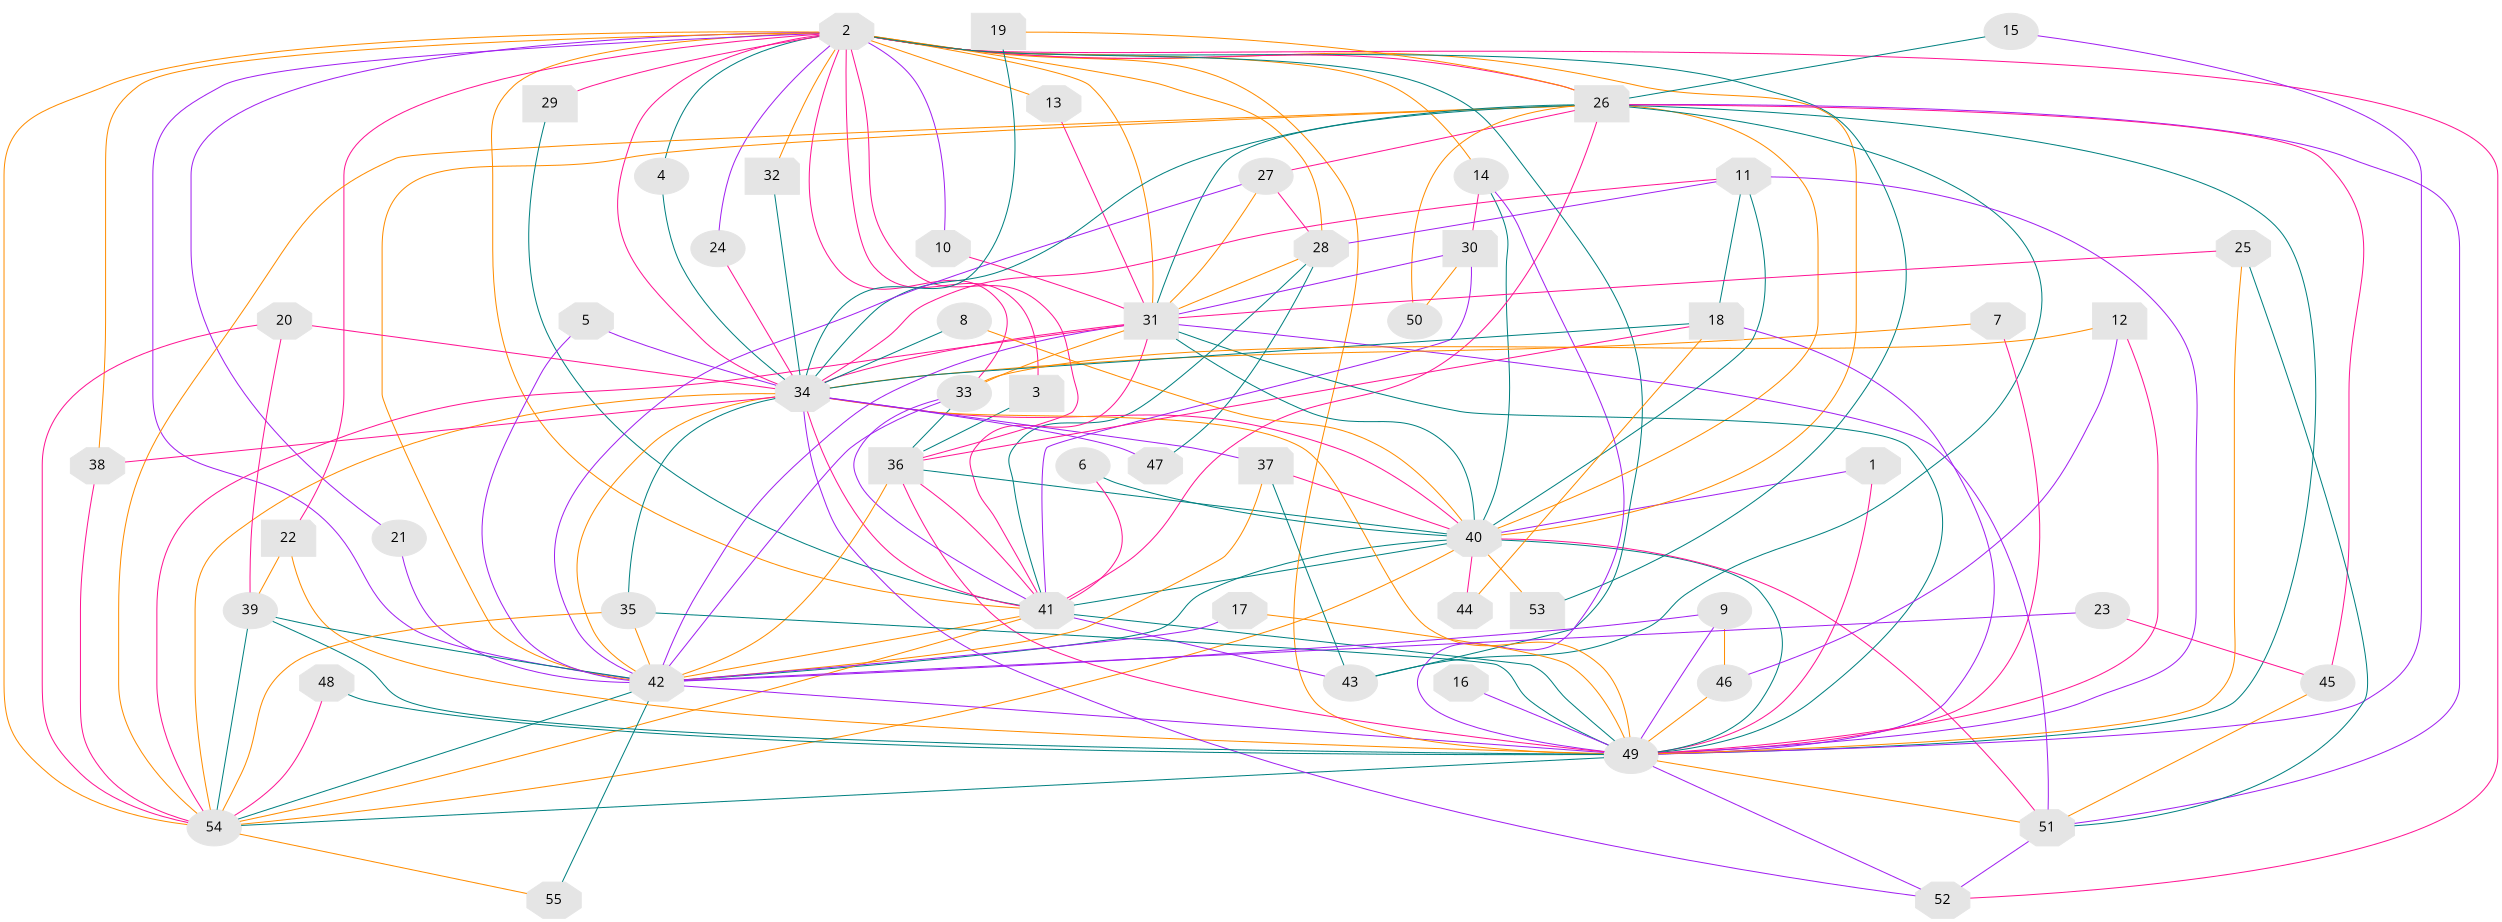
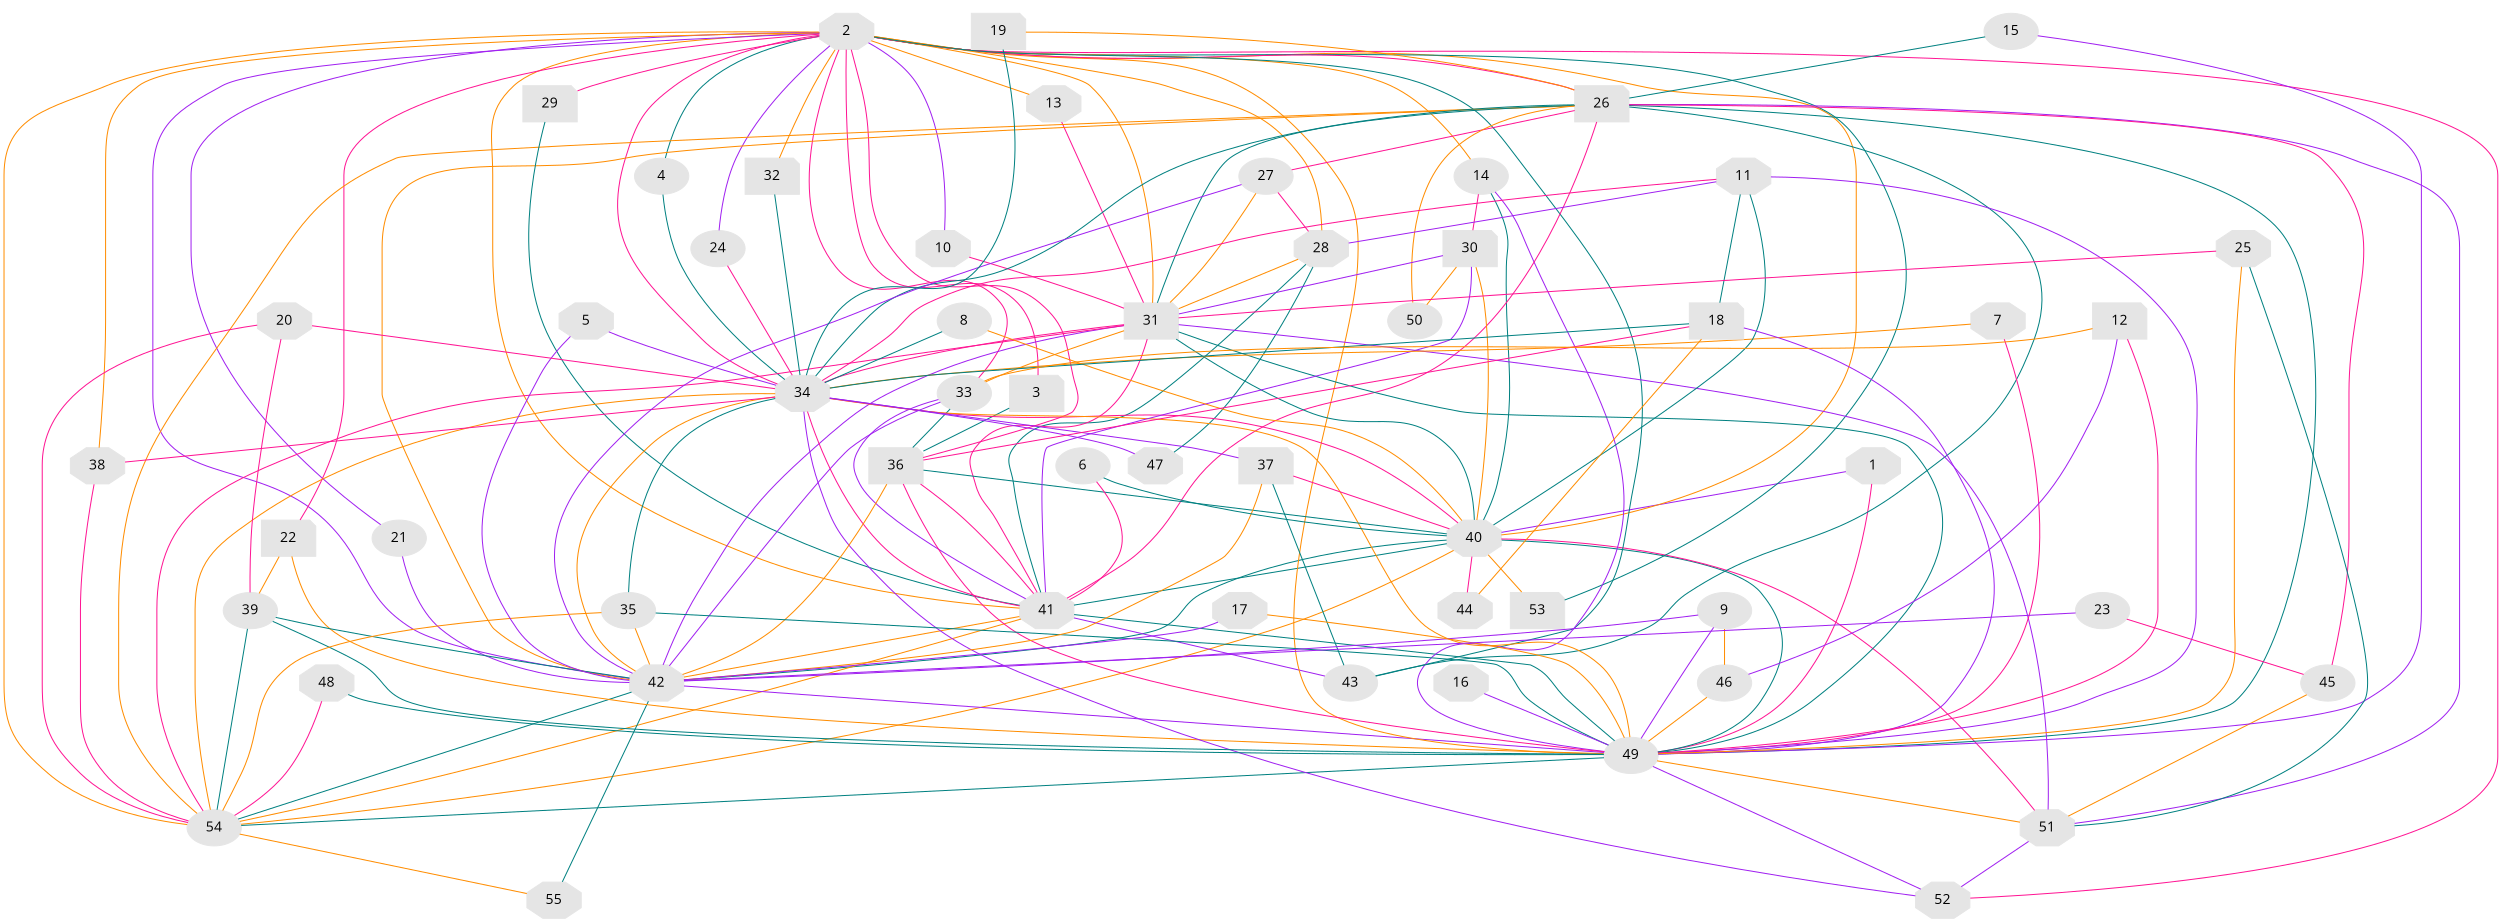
(1798, 361) -> (1488, 393)
